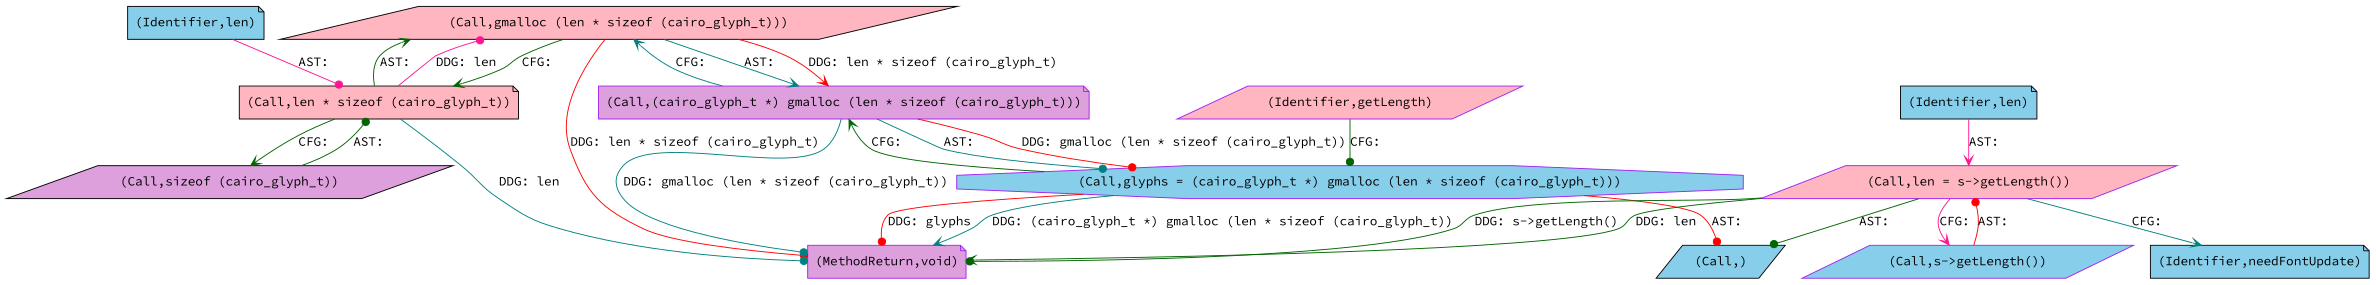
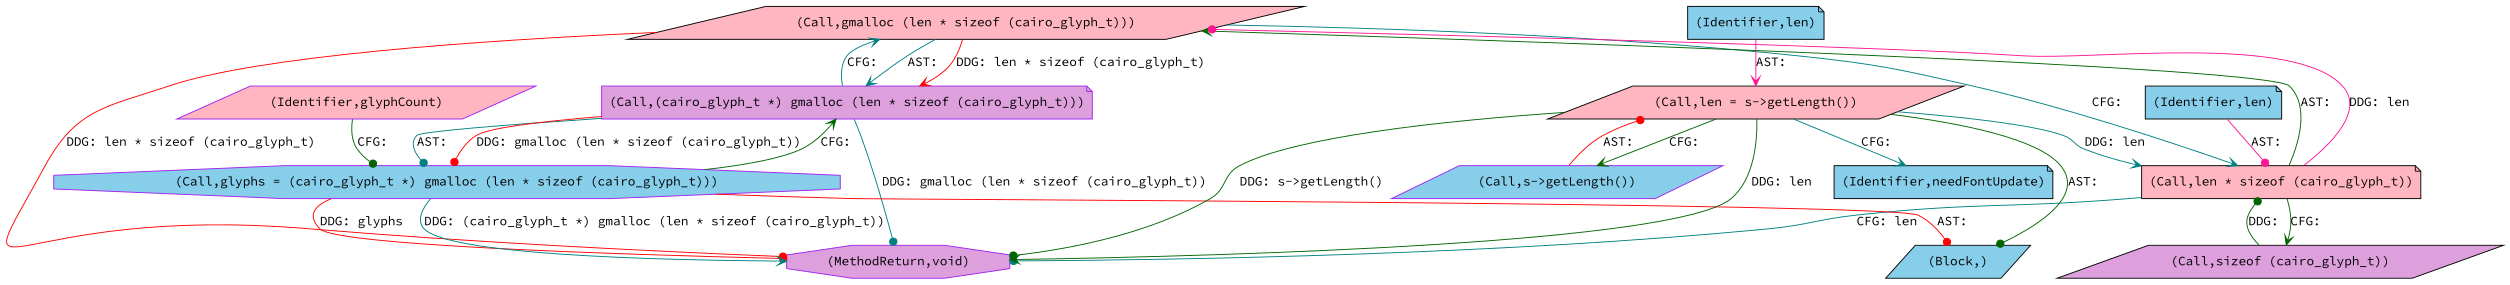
(513, 62) -> (1836, 60)
(1350, 103) -> (356, 103)
none -> (2019, 125)
(372, 142) -> (2268, 222)
(529, 182) -> (1887, 222)
(1969, 182) -> (1756, 103)
(1939, 217) -> (1661, 141)
(887, 262) -> (898, 262)
(1721, 262) -> (1958, 262)
